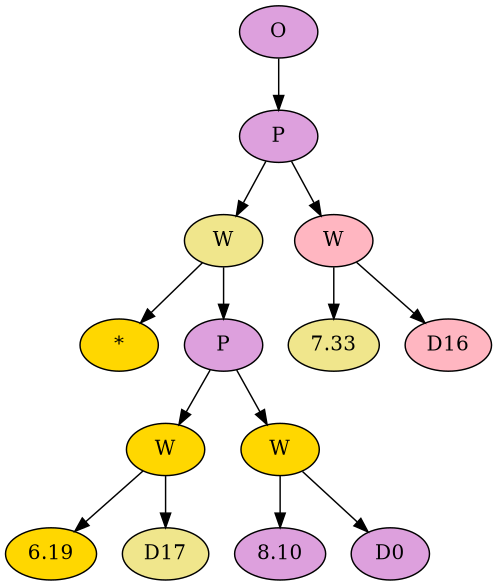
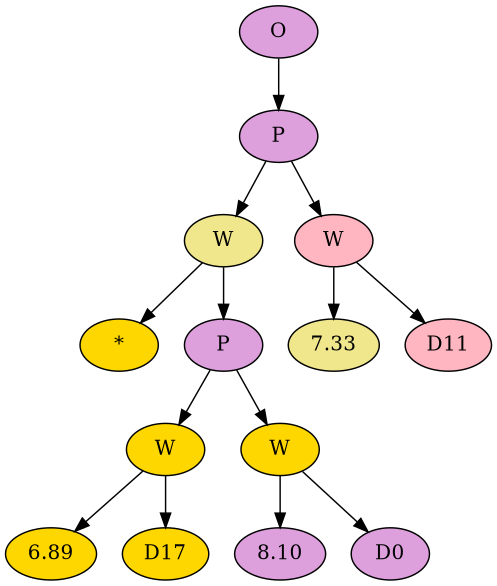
(448, 345) -> (448, 345)
(51, 554) -> (51, 554)
(166, 554) -> (166, 554)
